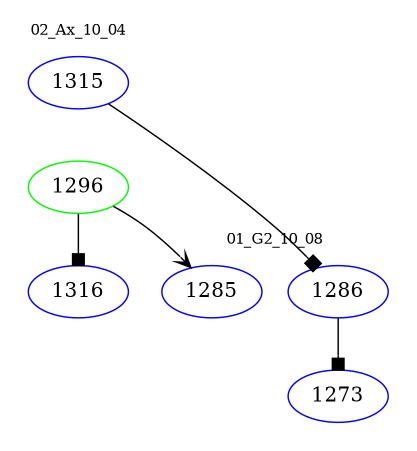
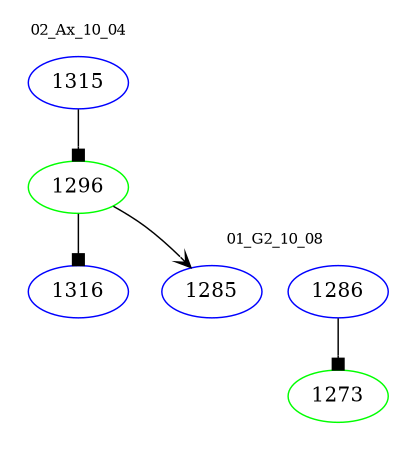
(211, 176) -> (78, 128)
(338, 396) -> (338, 396)
